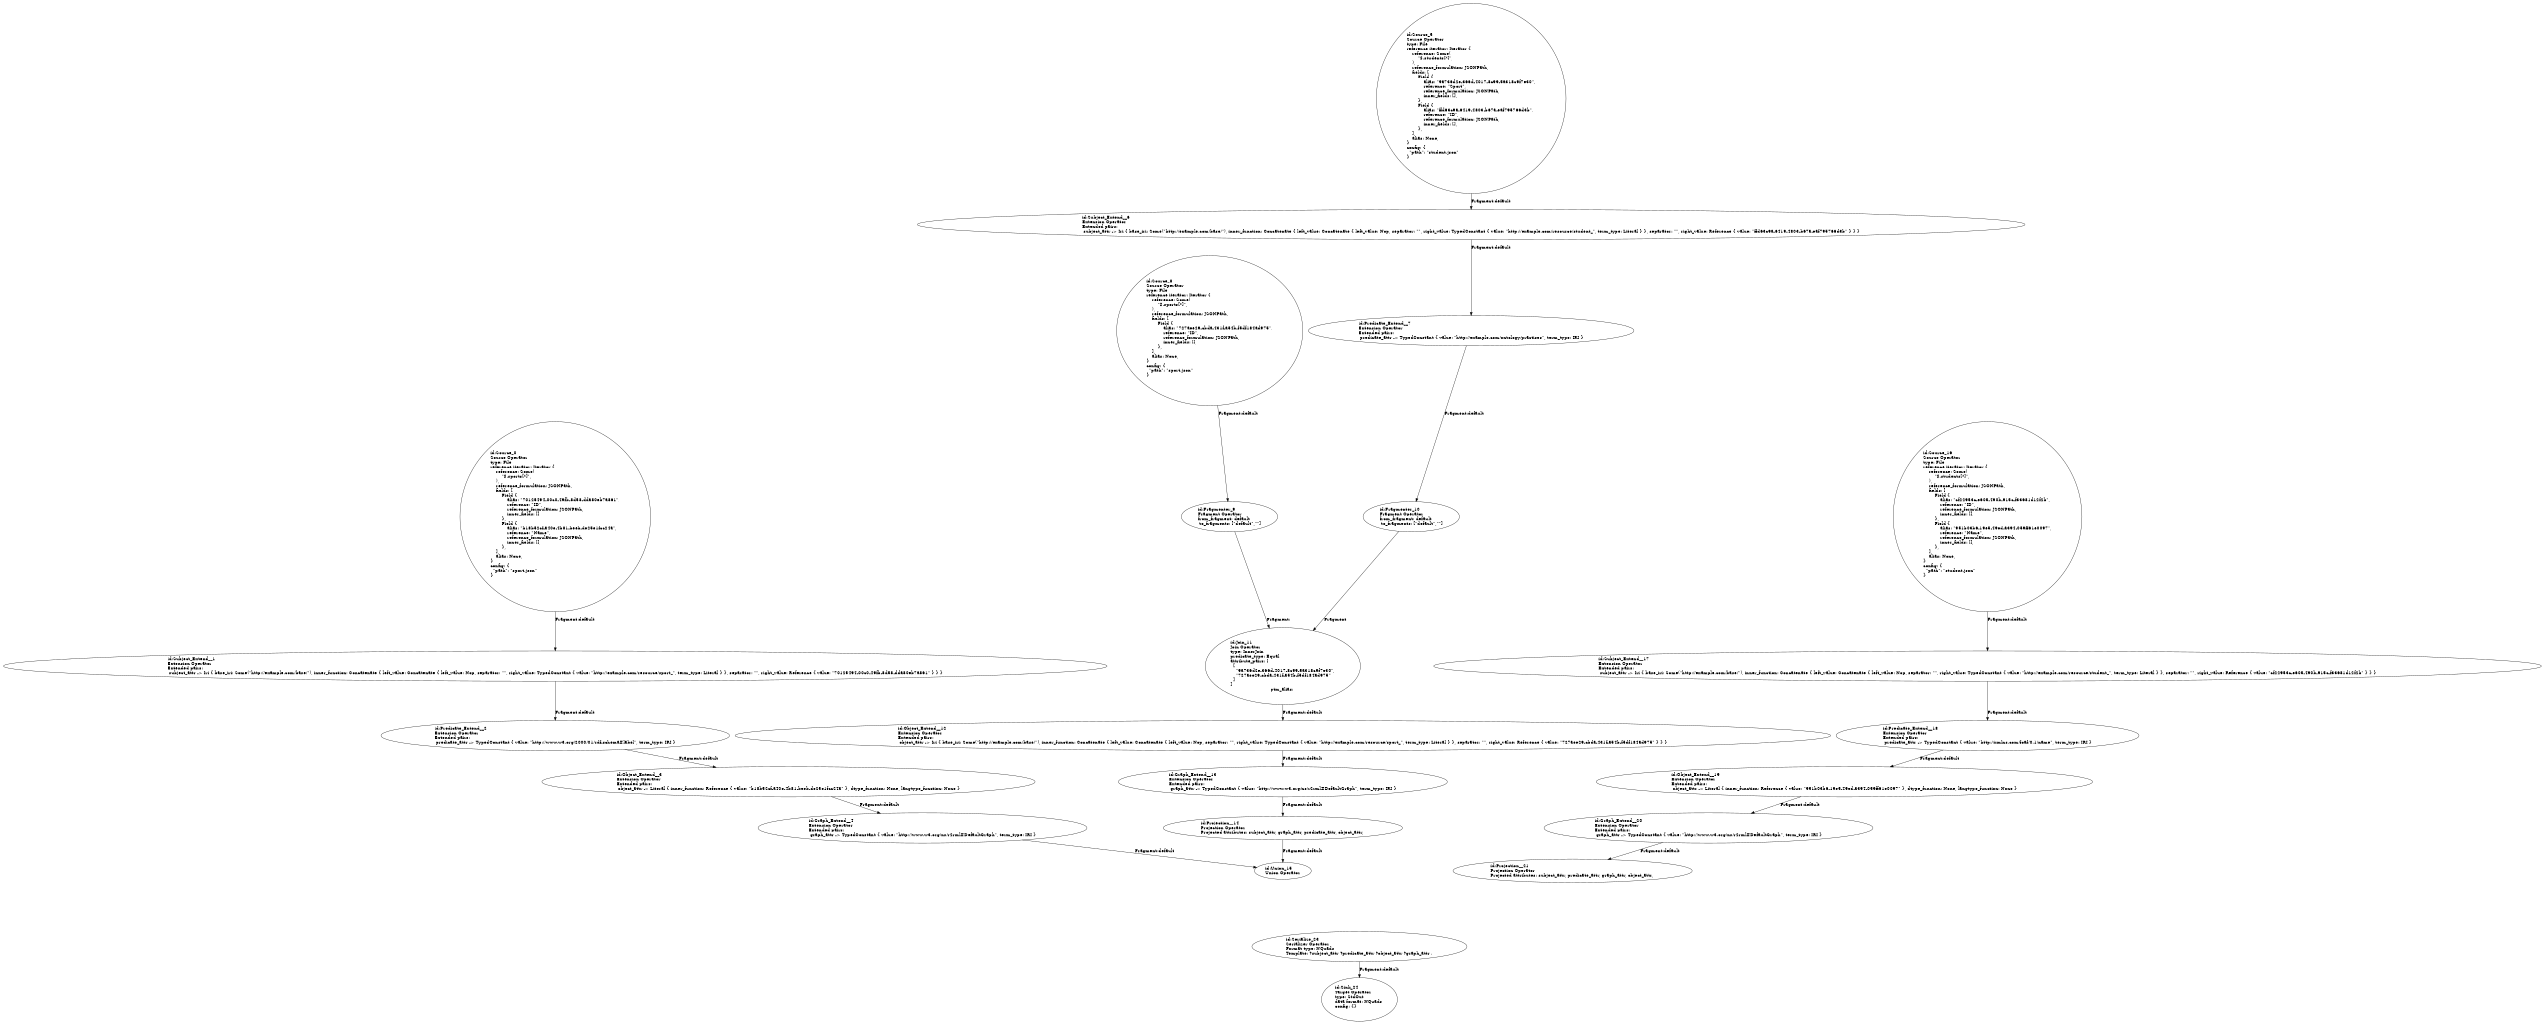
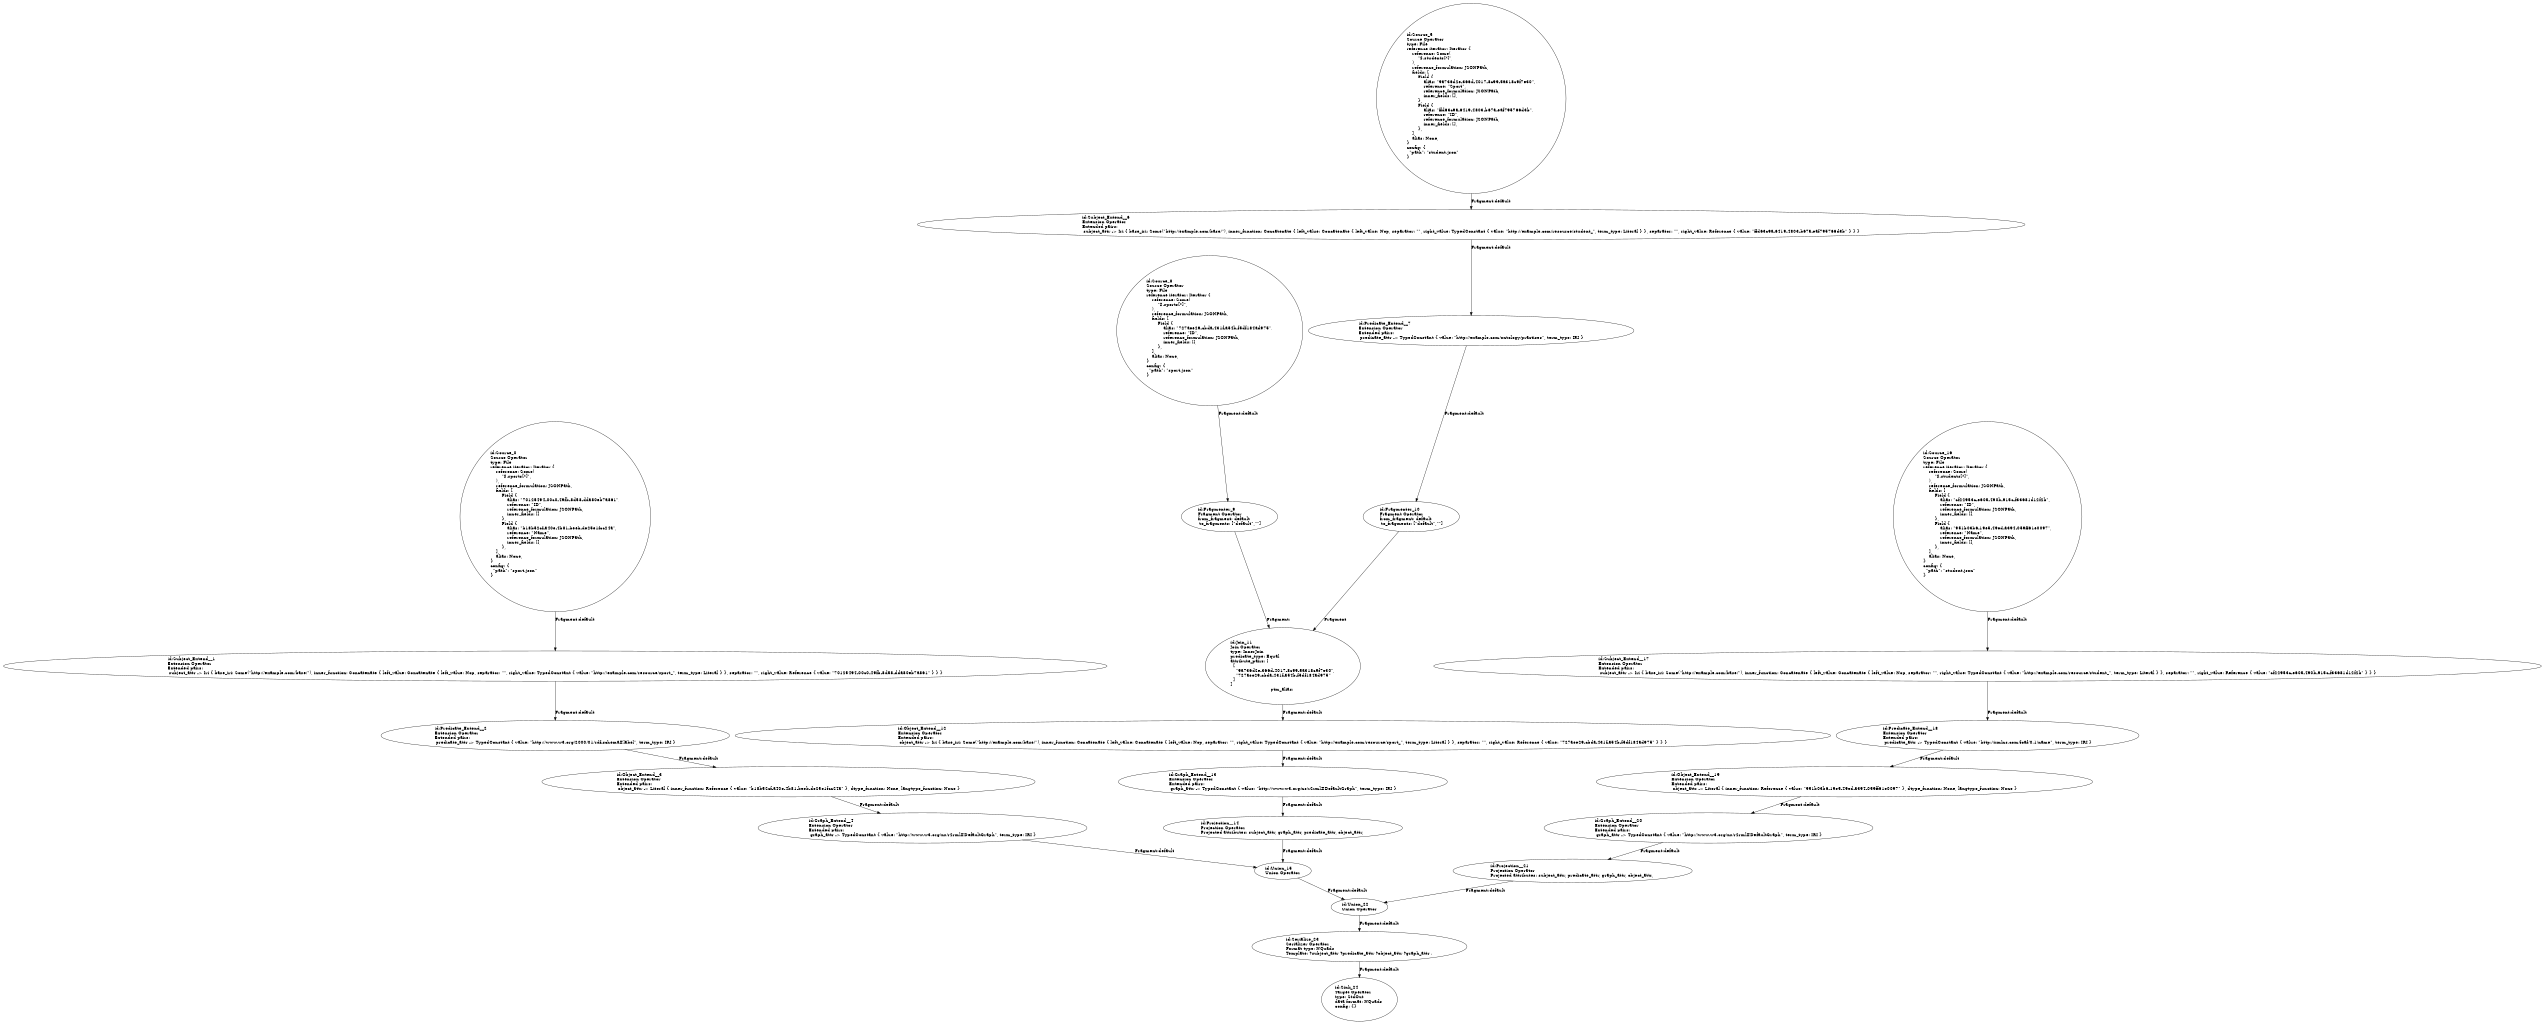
none -> (1359, 907)
